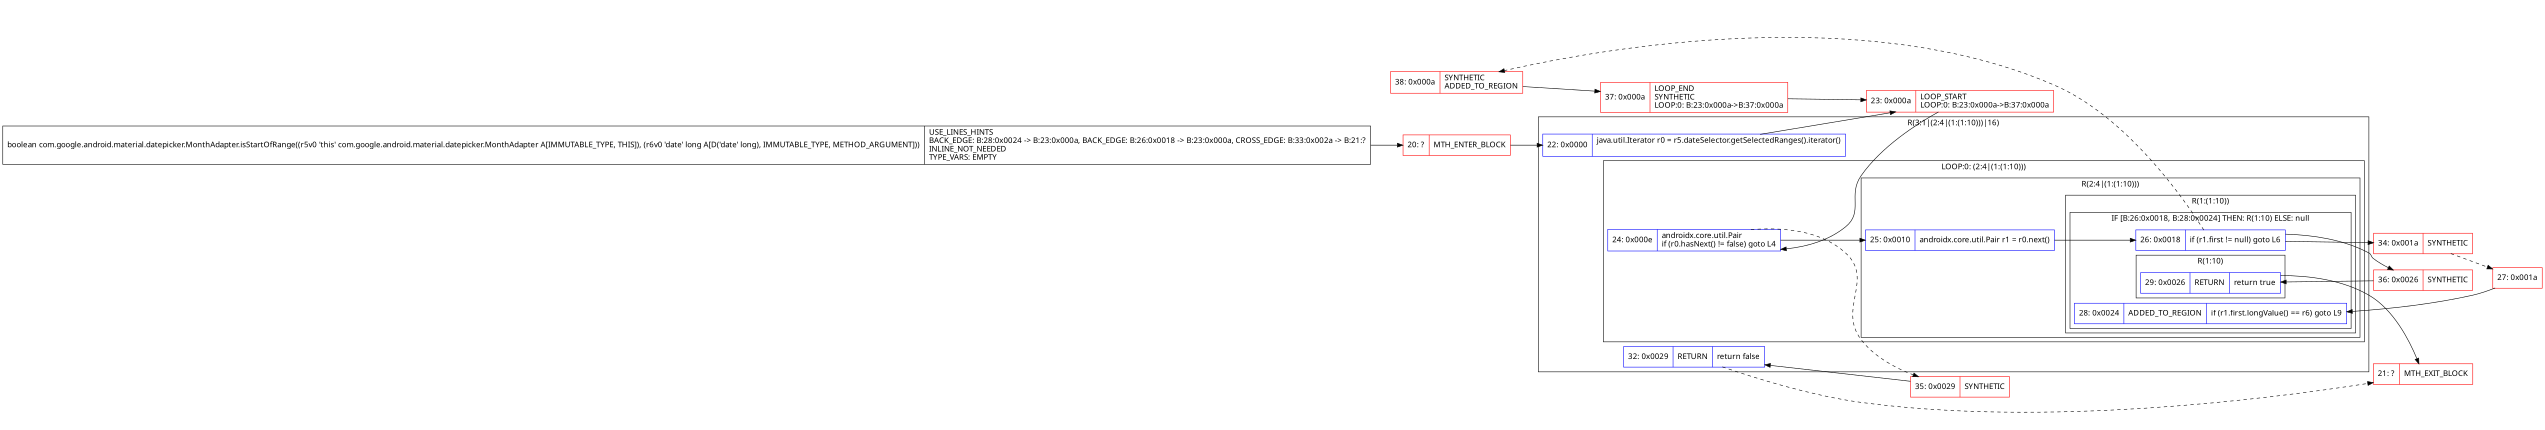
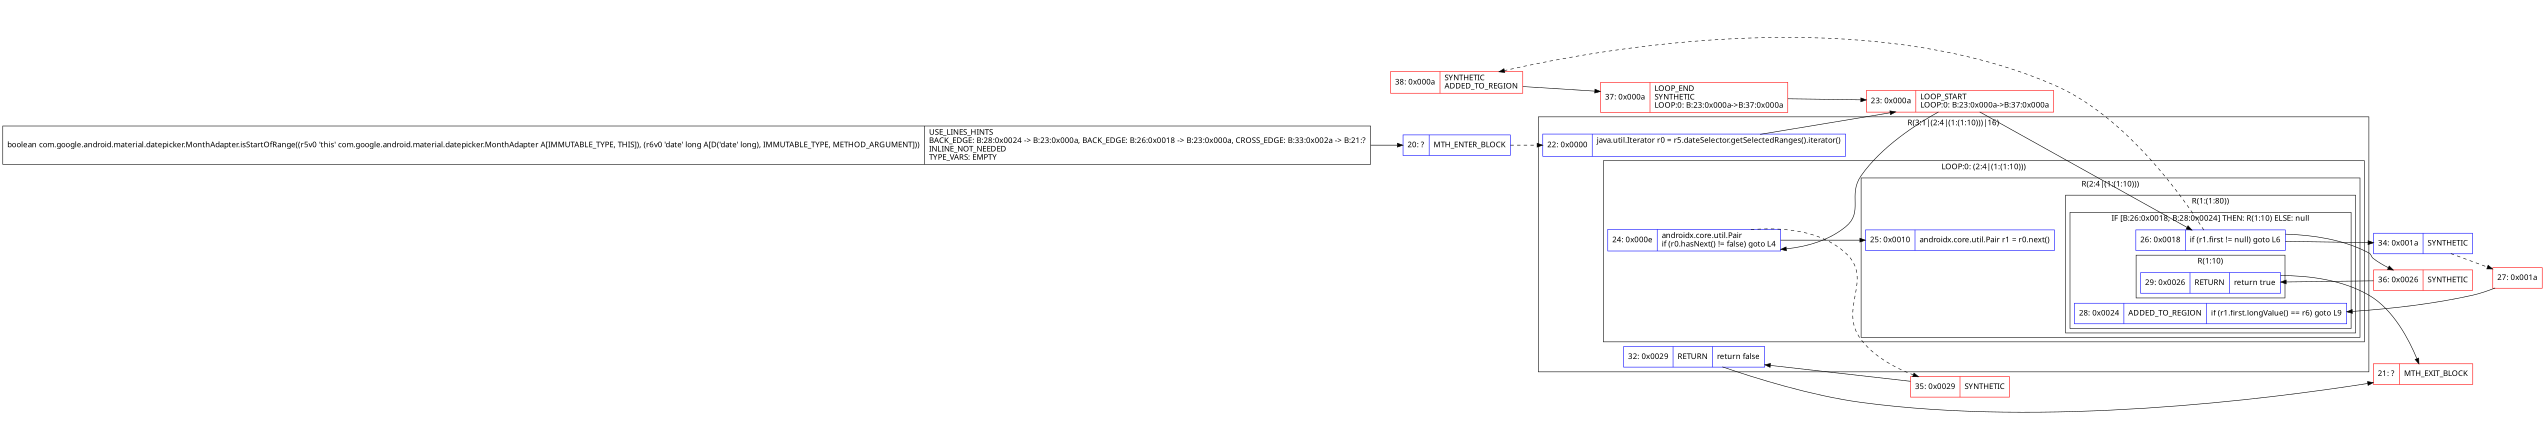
(1457, 145) -> (1457, 145)
(1524, 145) -> (1524, 145)
(2211, 202) -> (2211, 202)
(2092, 240) -> (2083, 170)
(2423, 244) -> (2423, 244)
(2043, 412) -> (2043, 412)
